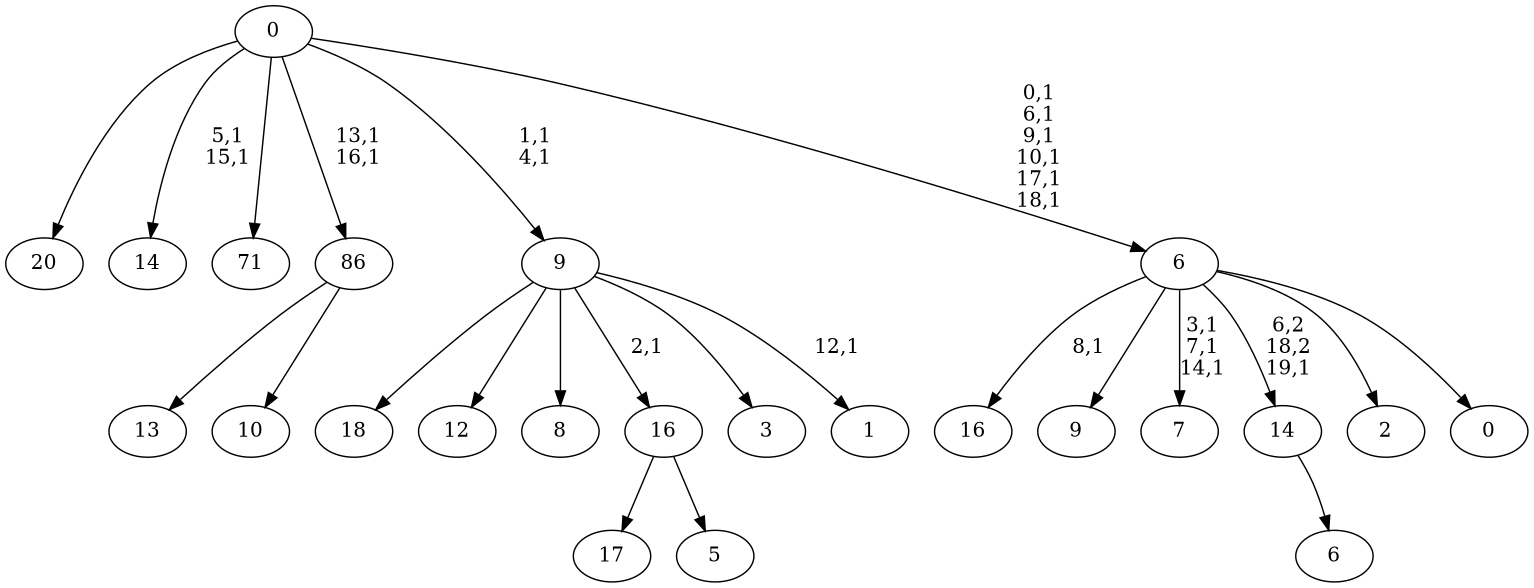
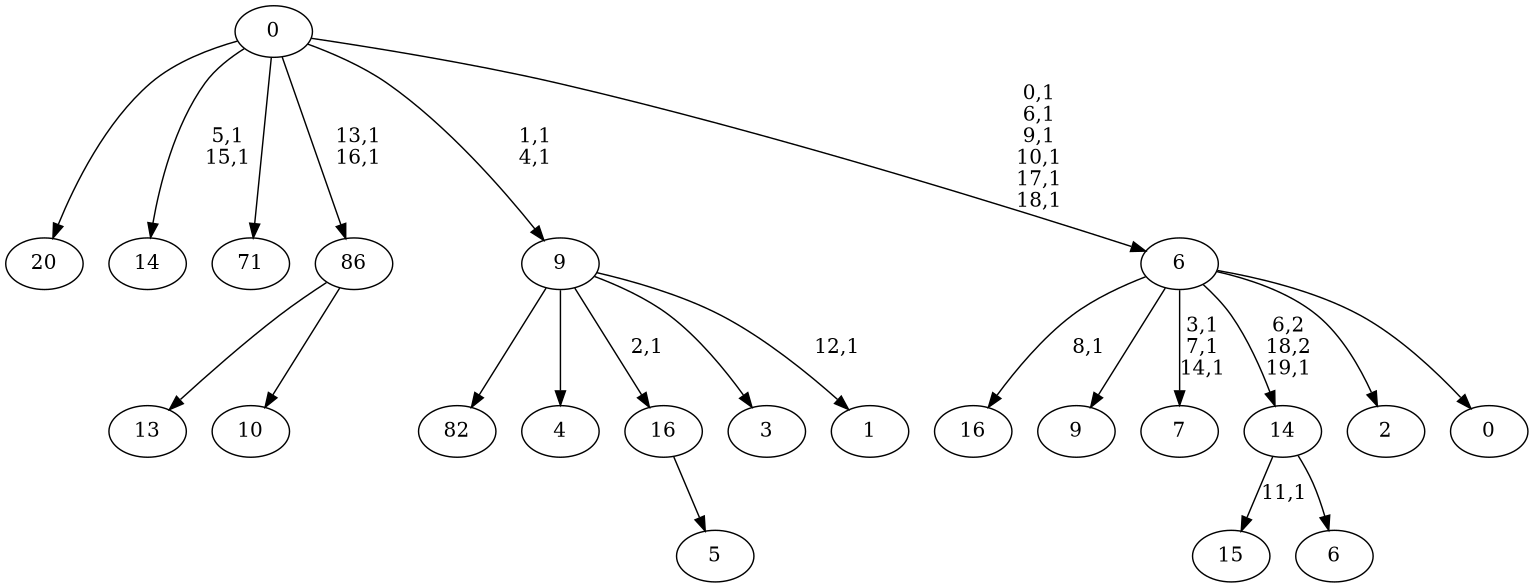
(354, 431) -> none
(457, 431) -> (457, 431)
(560, 431) -> (560, 431)
(612, 556) -> none
none -> (1231, 556)
